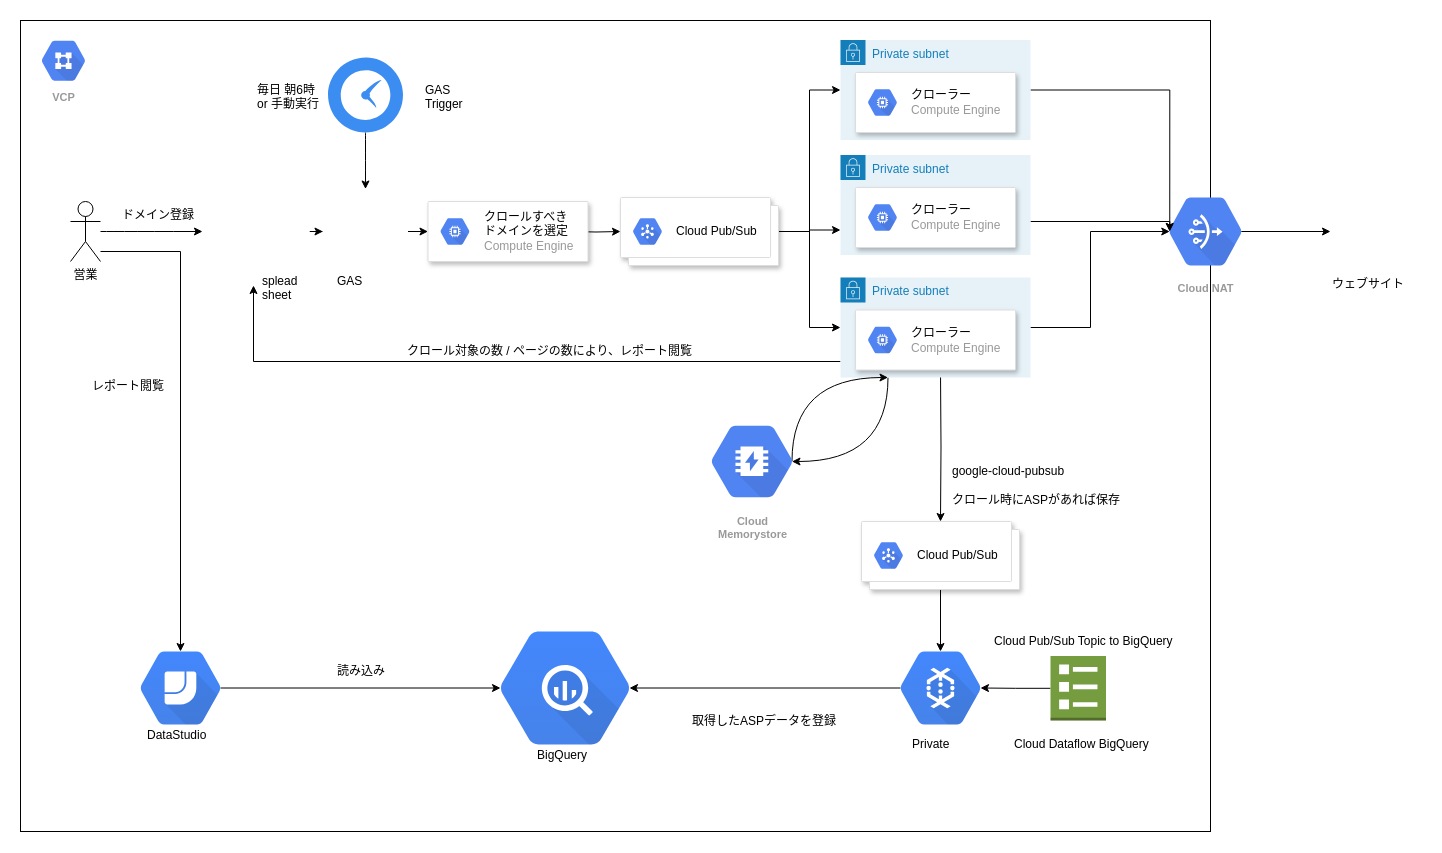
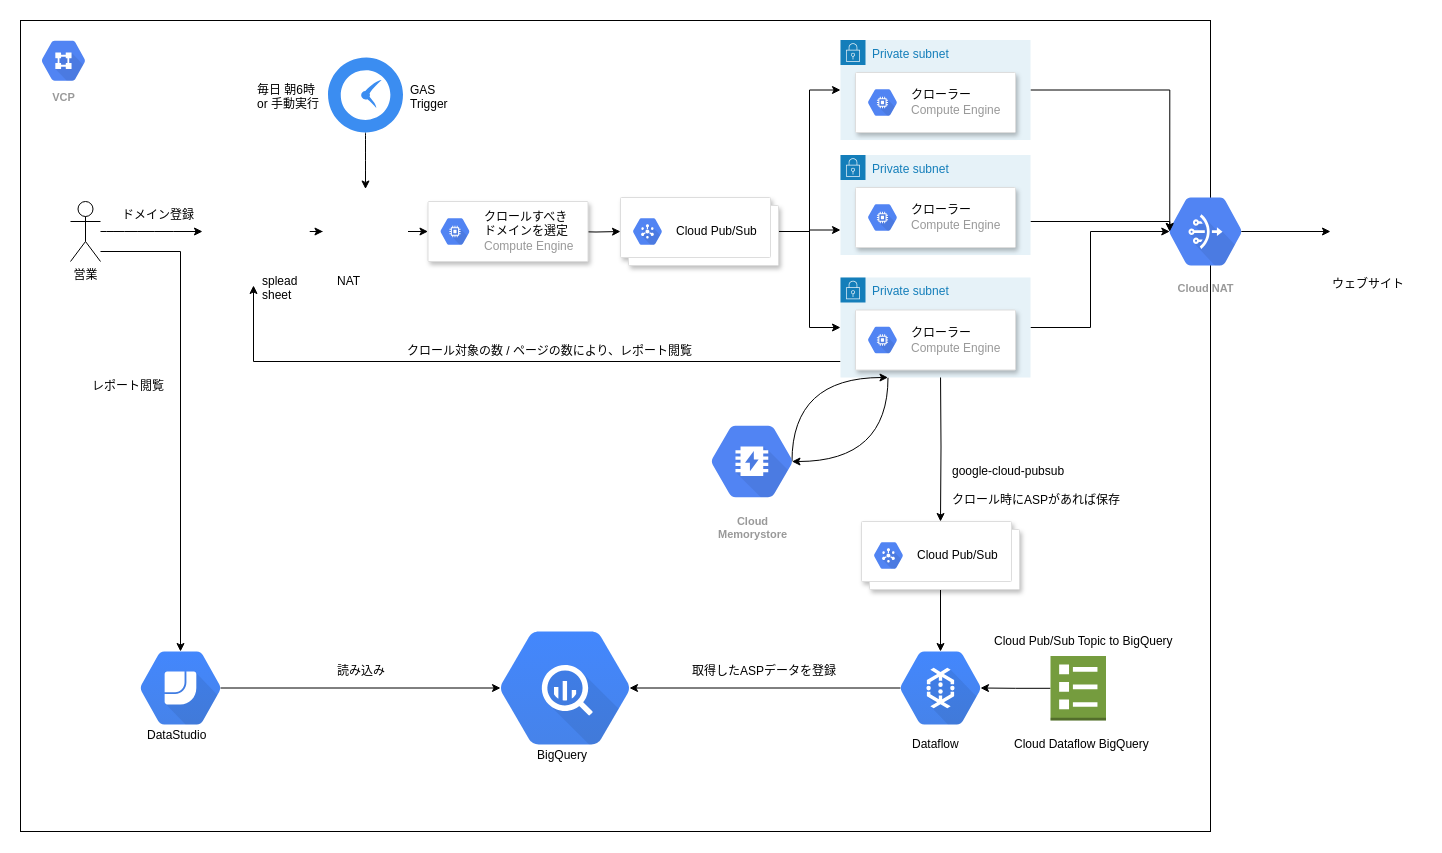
(448, 95) -> (433, 95)
(348, 282) -> (348, 282)
(771, 722) -> (771, 672)
(934, 745) -> (938, 745)
